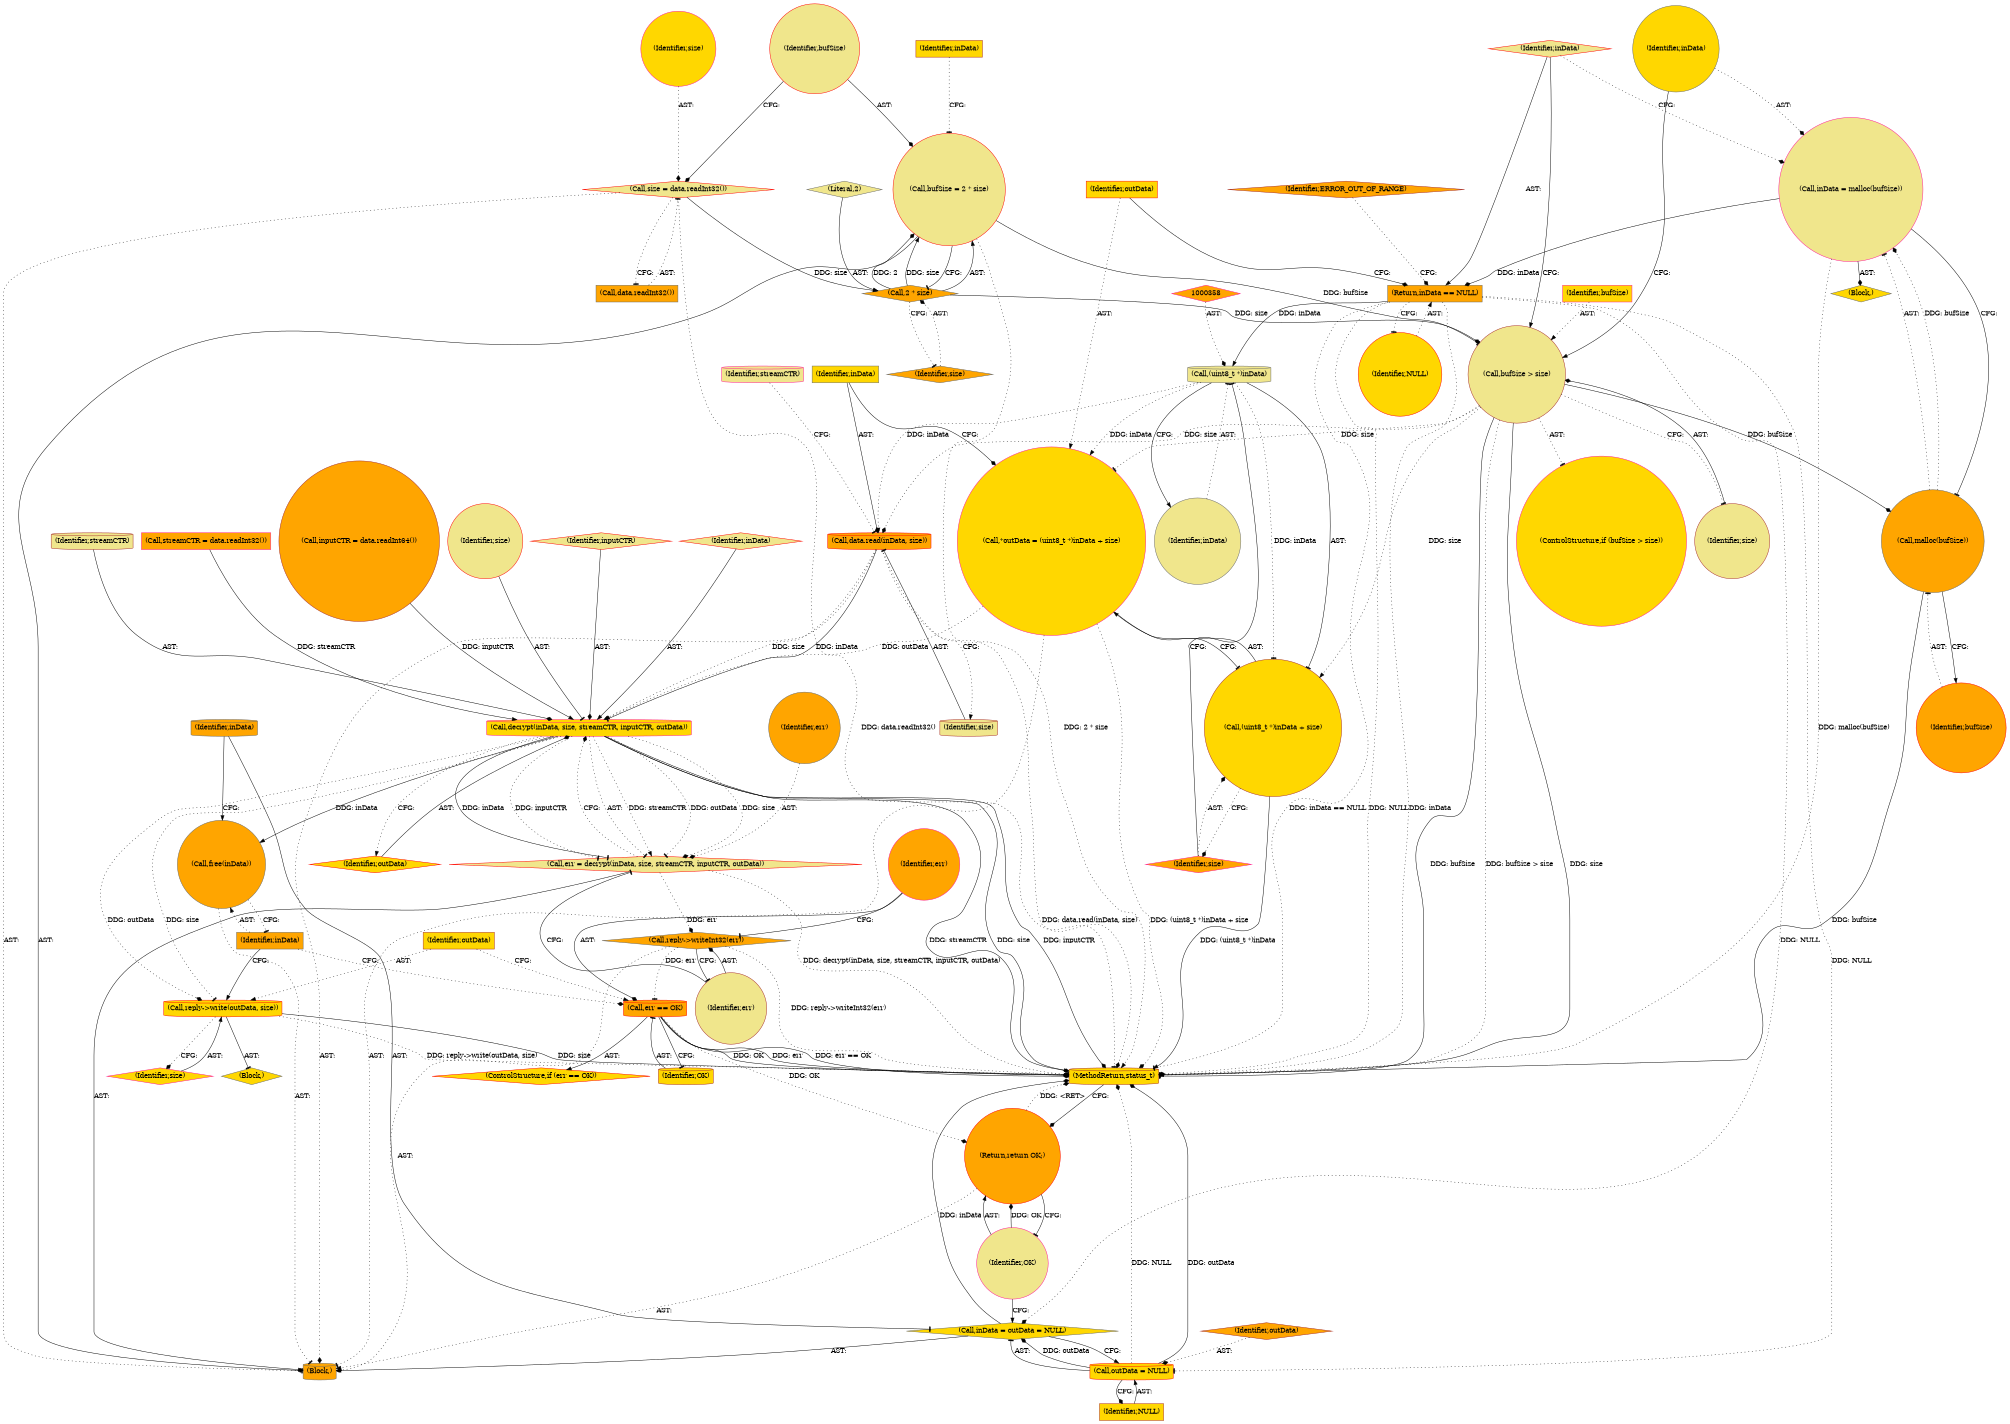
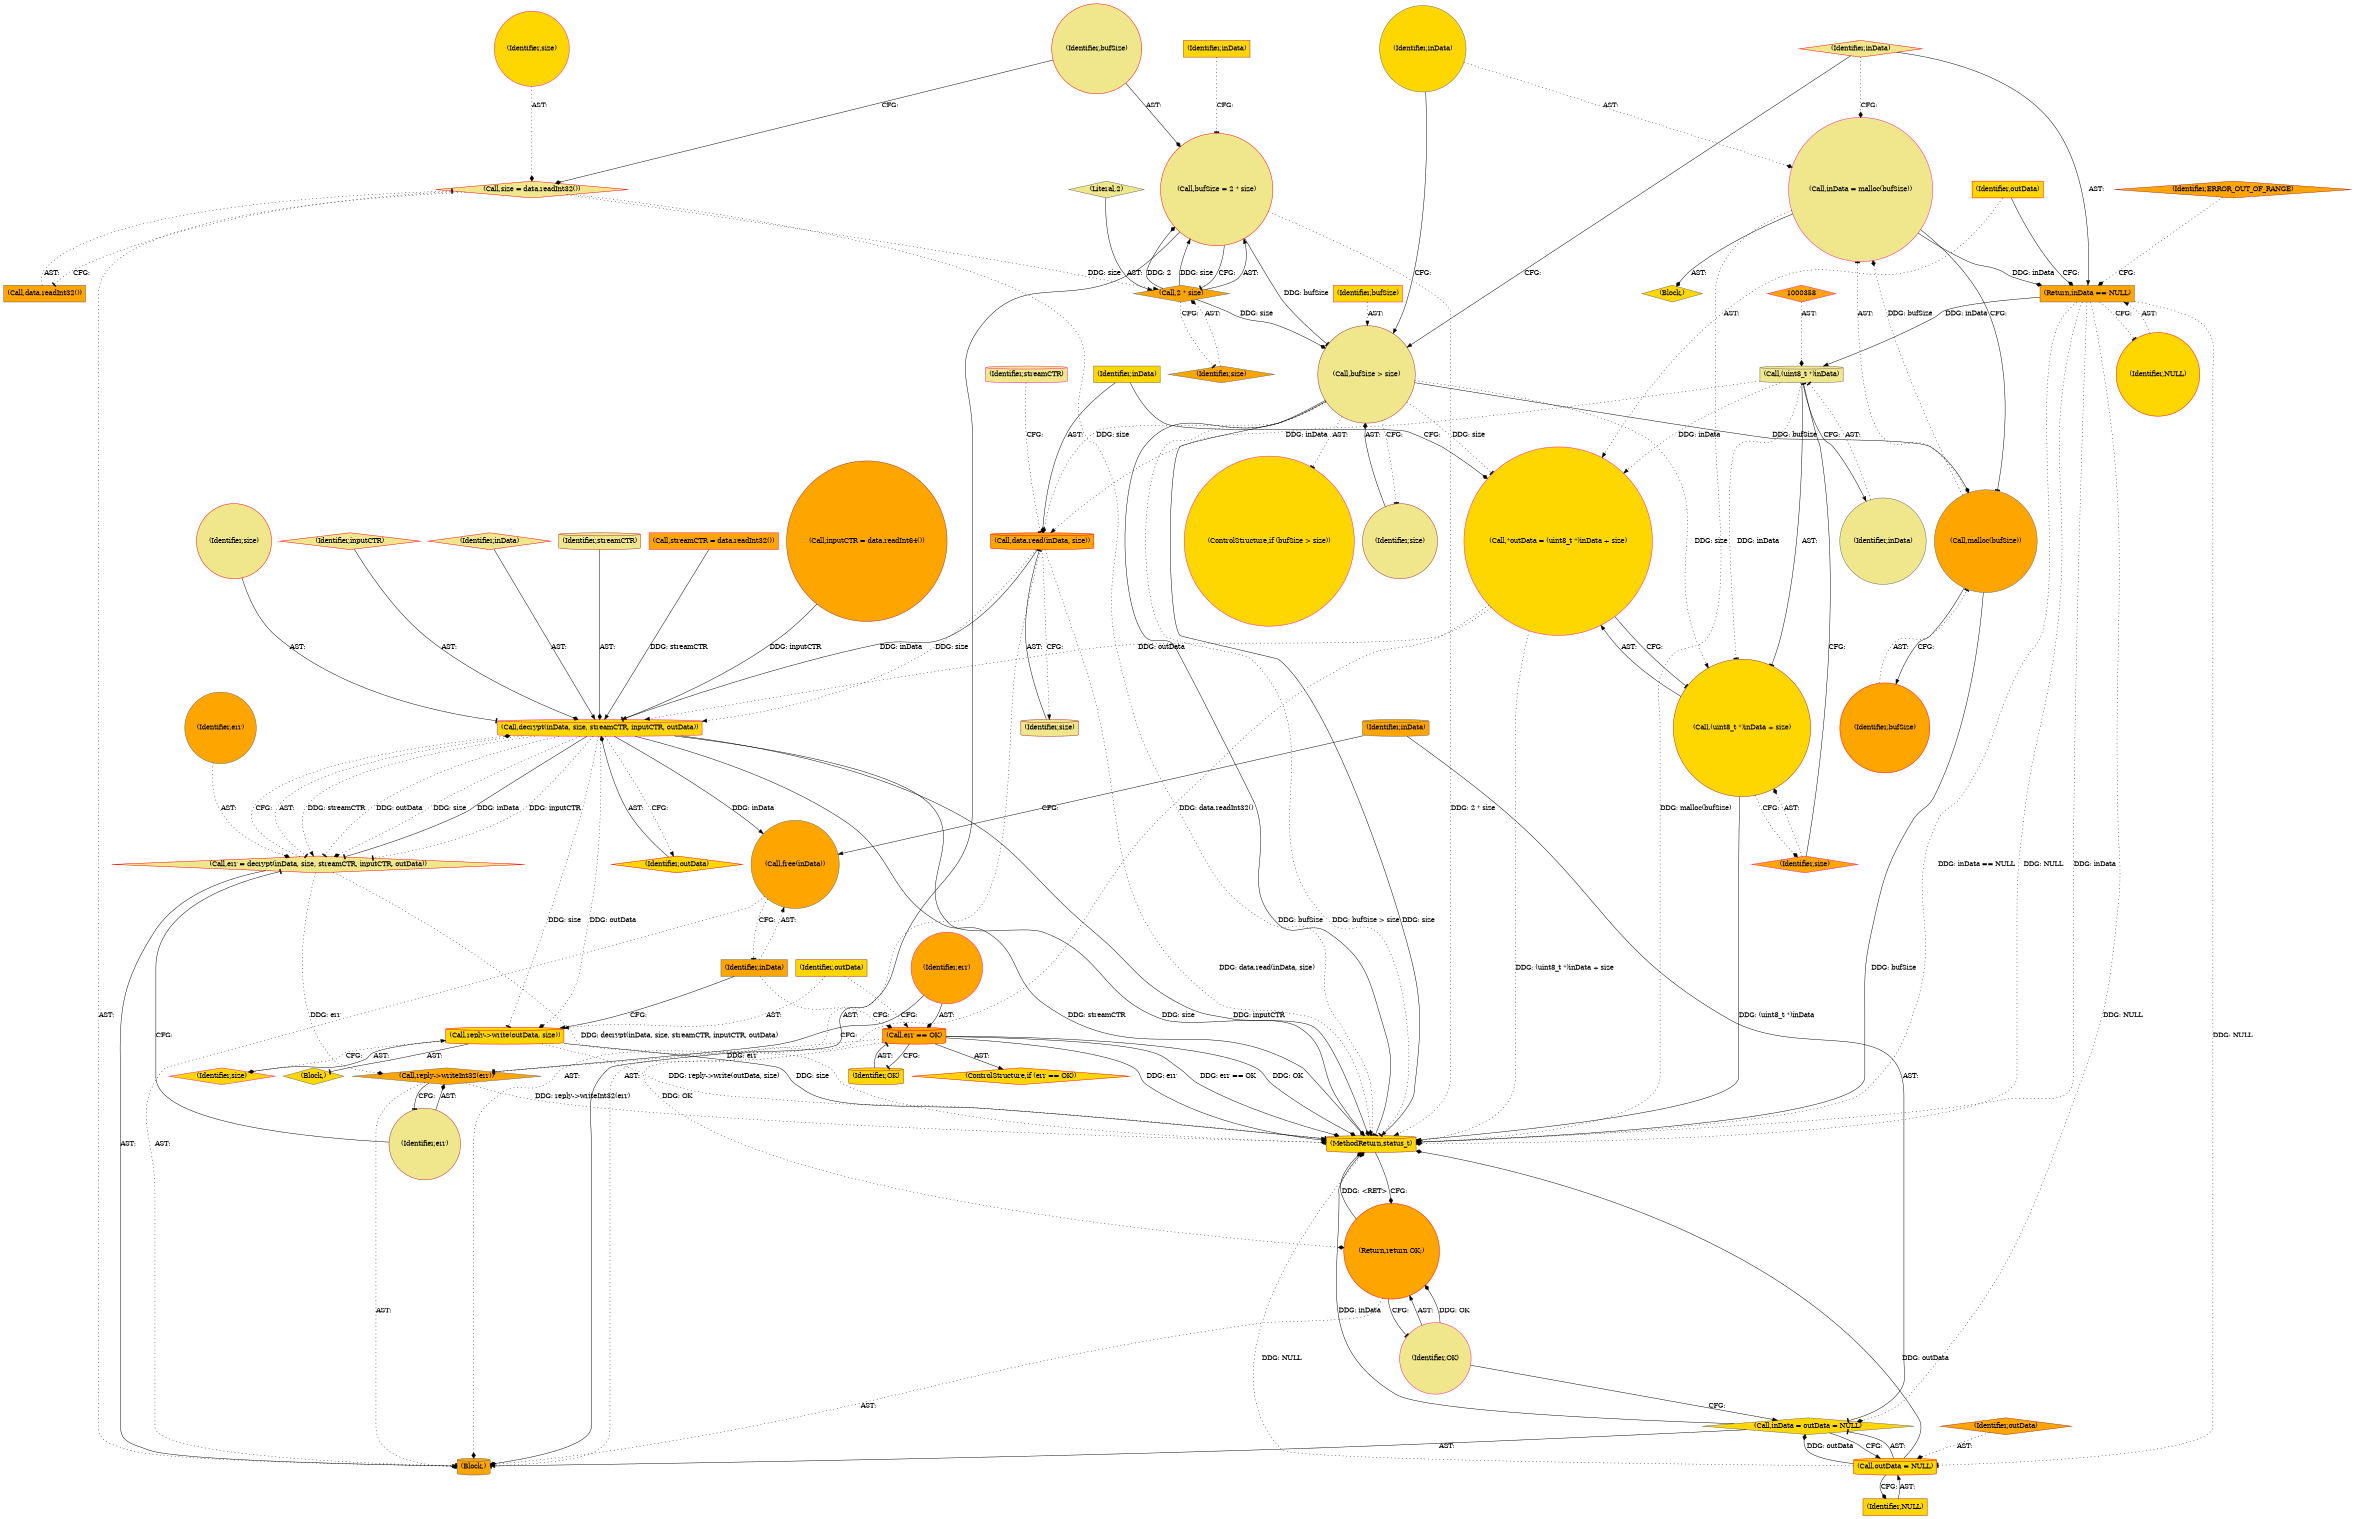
(774, 257) -> (861, 238)
(659, 969) -> (689, 1056)
(1041, 1092) -> (1342, 1196)
(933, 1169) -> (1431, 1403)
